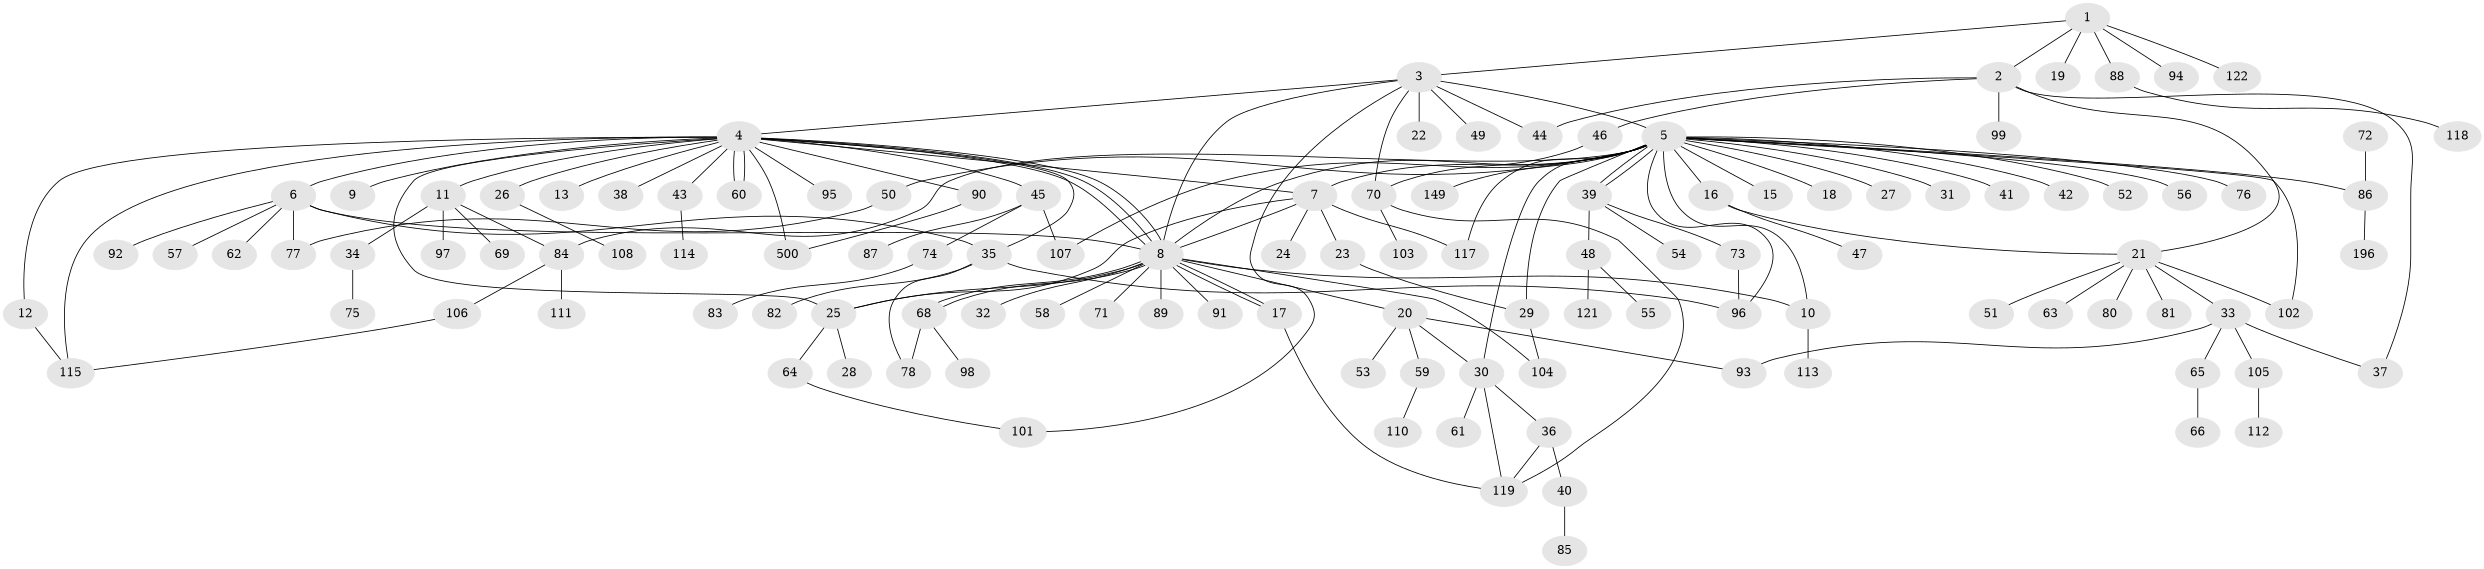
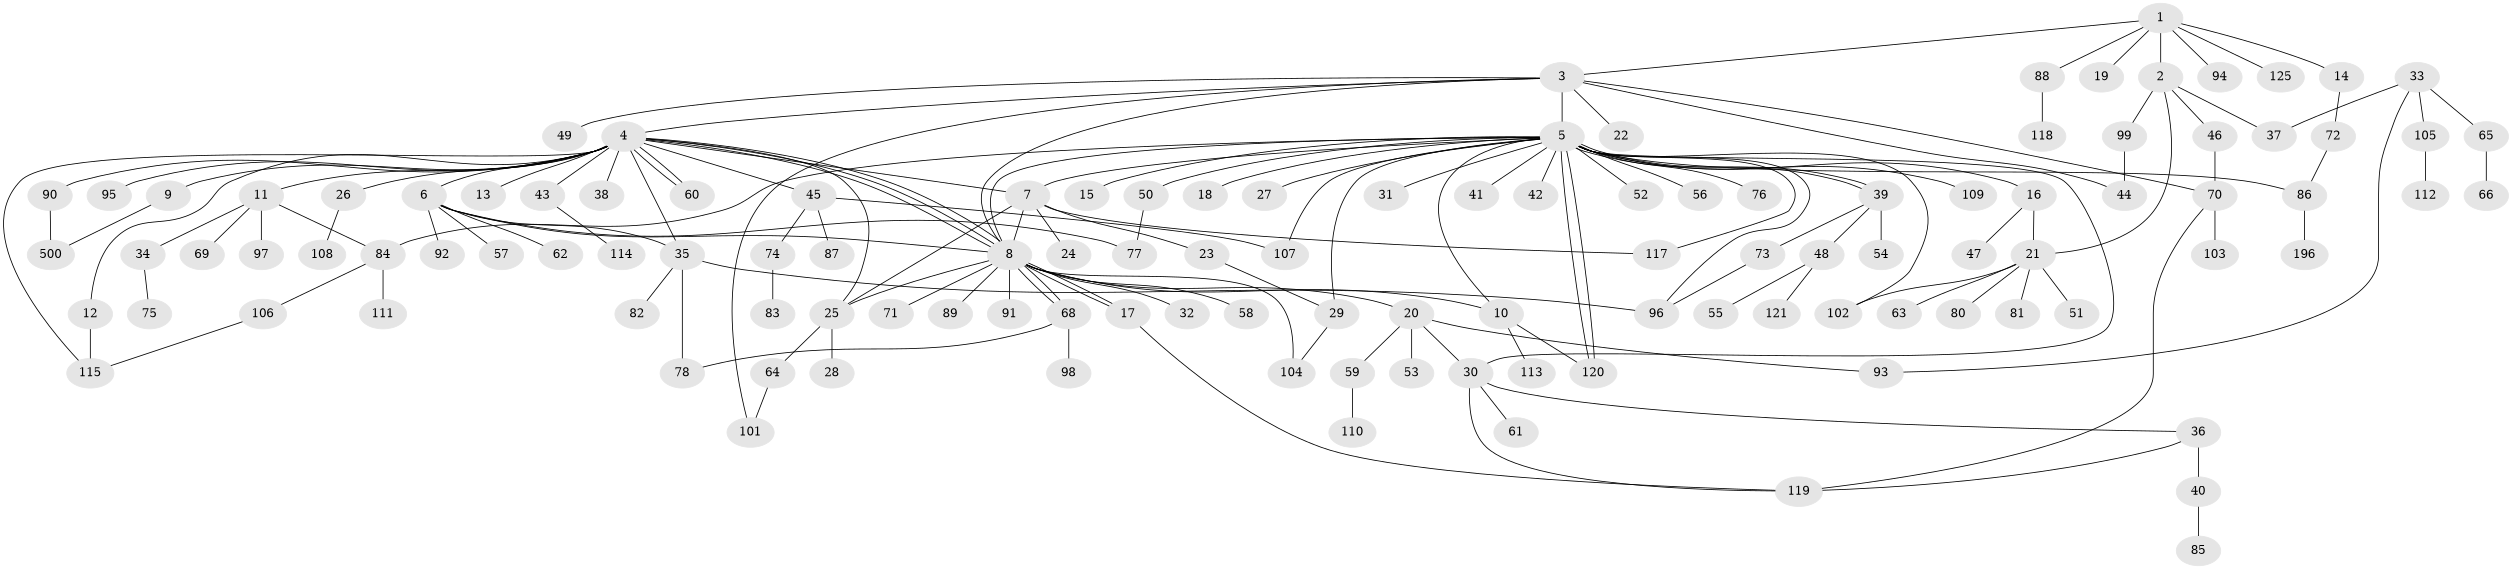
(2237, 77) -> (2281, 77)
none -> (2342, 77)
(1765, 88) -> (2125, 166)
(773, 193) -> (110, 225)
(1435, 196) -> (1973, 196)
(2184, 285) -> none
none -> (1593, 373)
